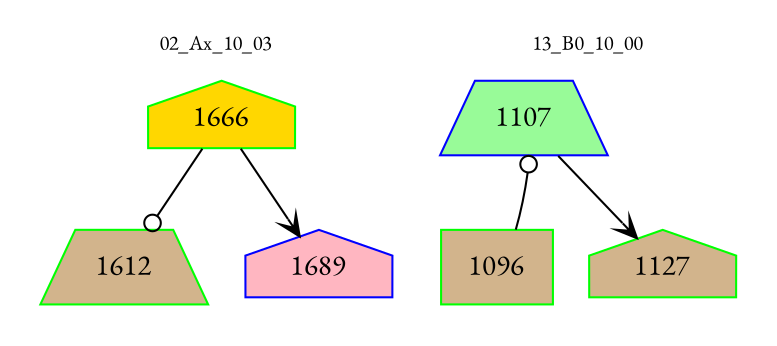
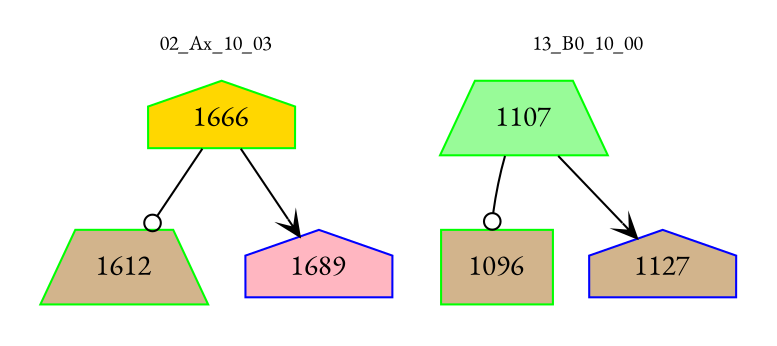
(524, 118) -> (524, 118)
(523, 201) -> (498, 184)
(663, 267) -> (663, 267)
